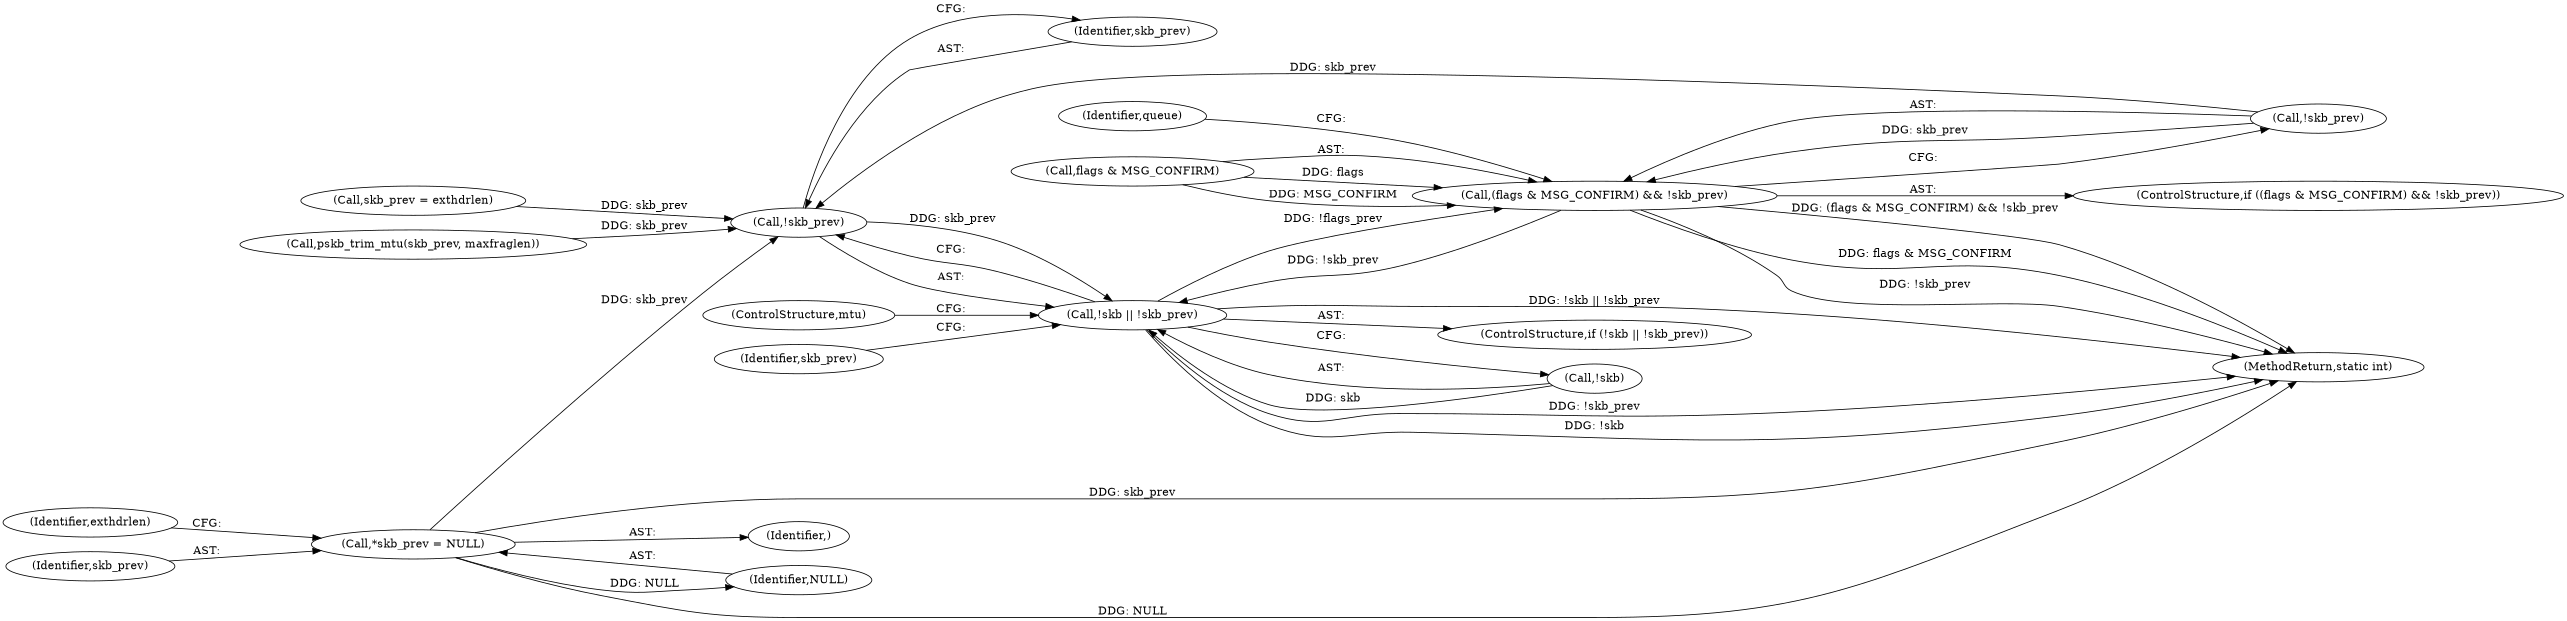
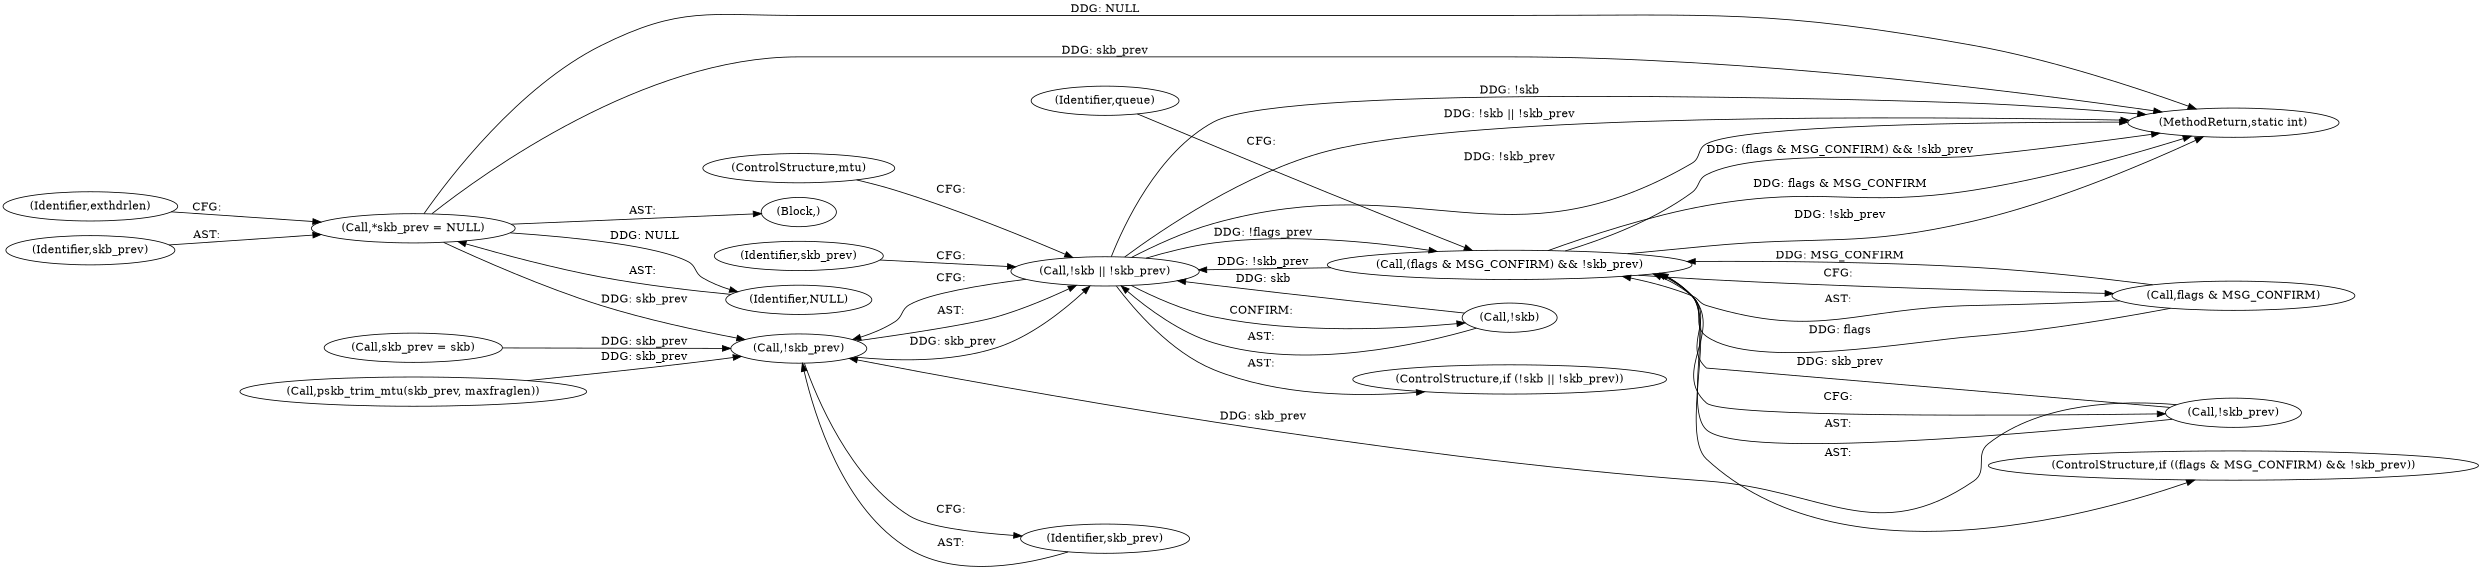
(413, 201) -> (413, 348)
none -> (1872, 287)
(1333, 336) -> (1263, 311)
(799, 536) -> (799, 212)
